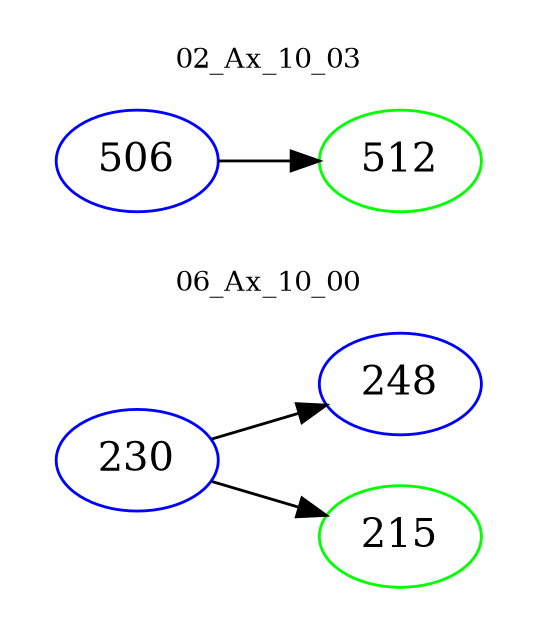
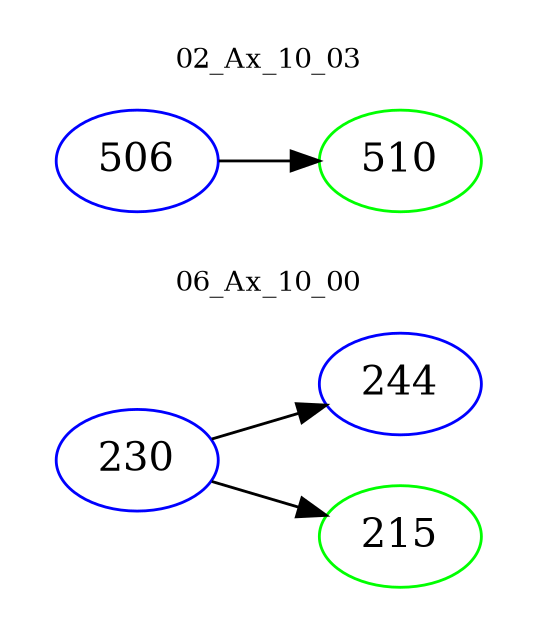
(400, 161) -> (400, 161)
(400, 384) -> (400, 384)
